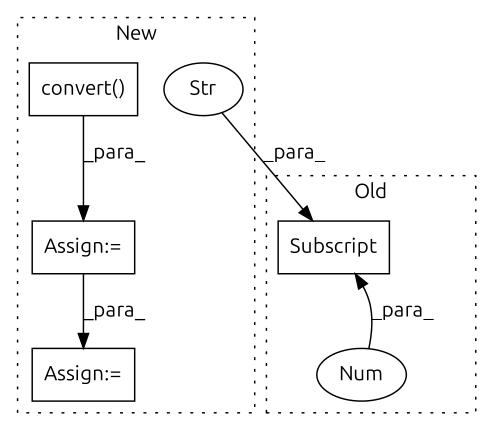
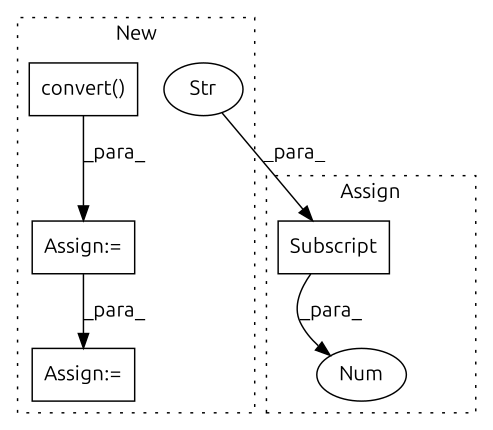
(371, 193) -> (371, 193)
(372, 317) -> (297, 312)
